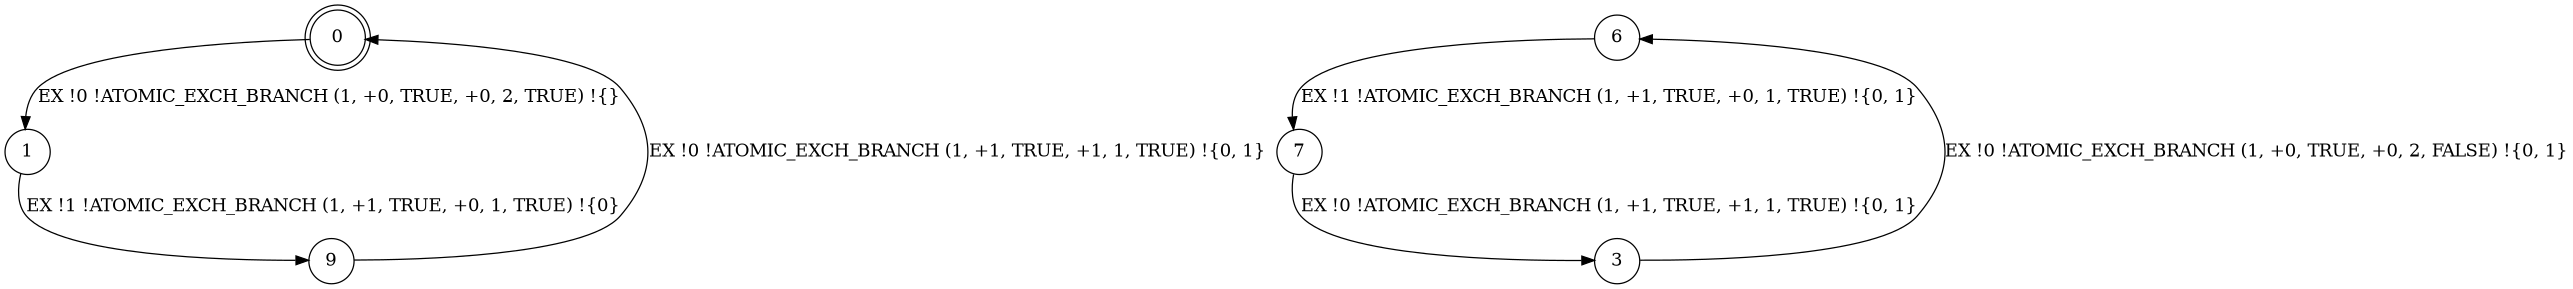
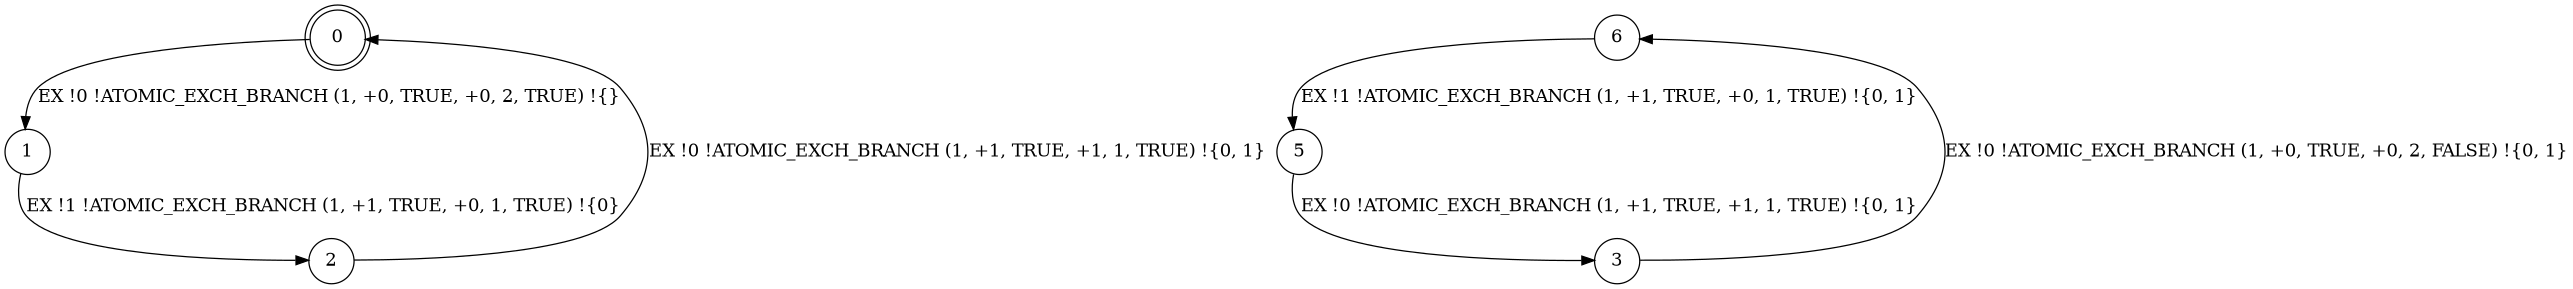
(1300, 152) -> (1300, 152)
(331, 261) -> (331, 261)
